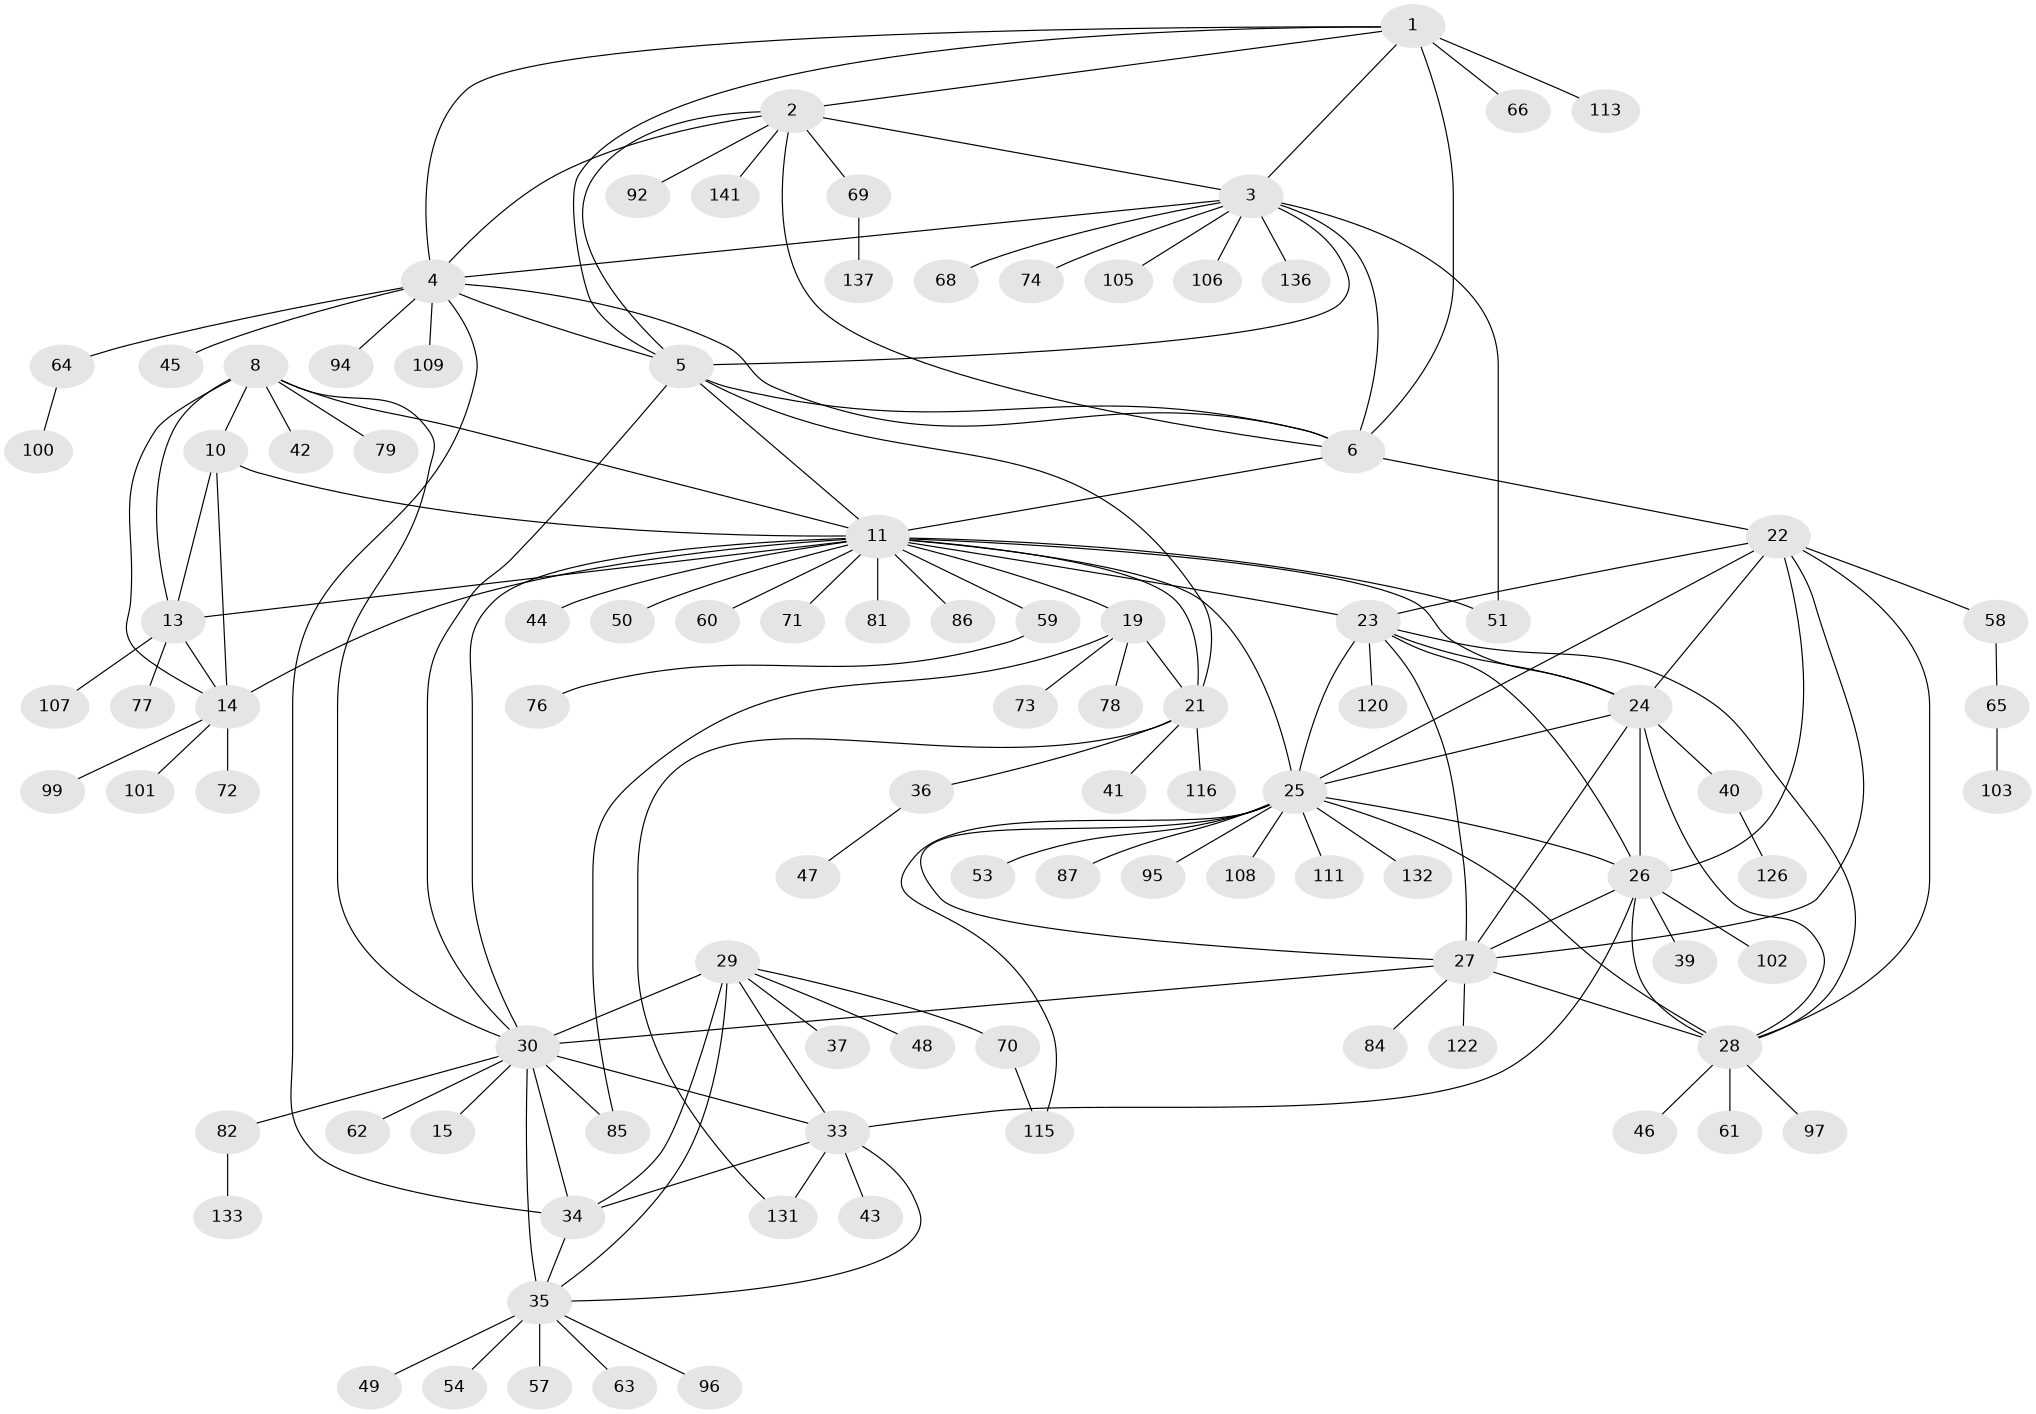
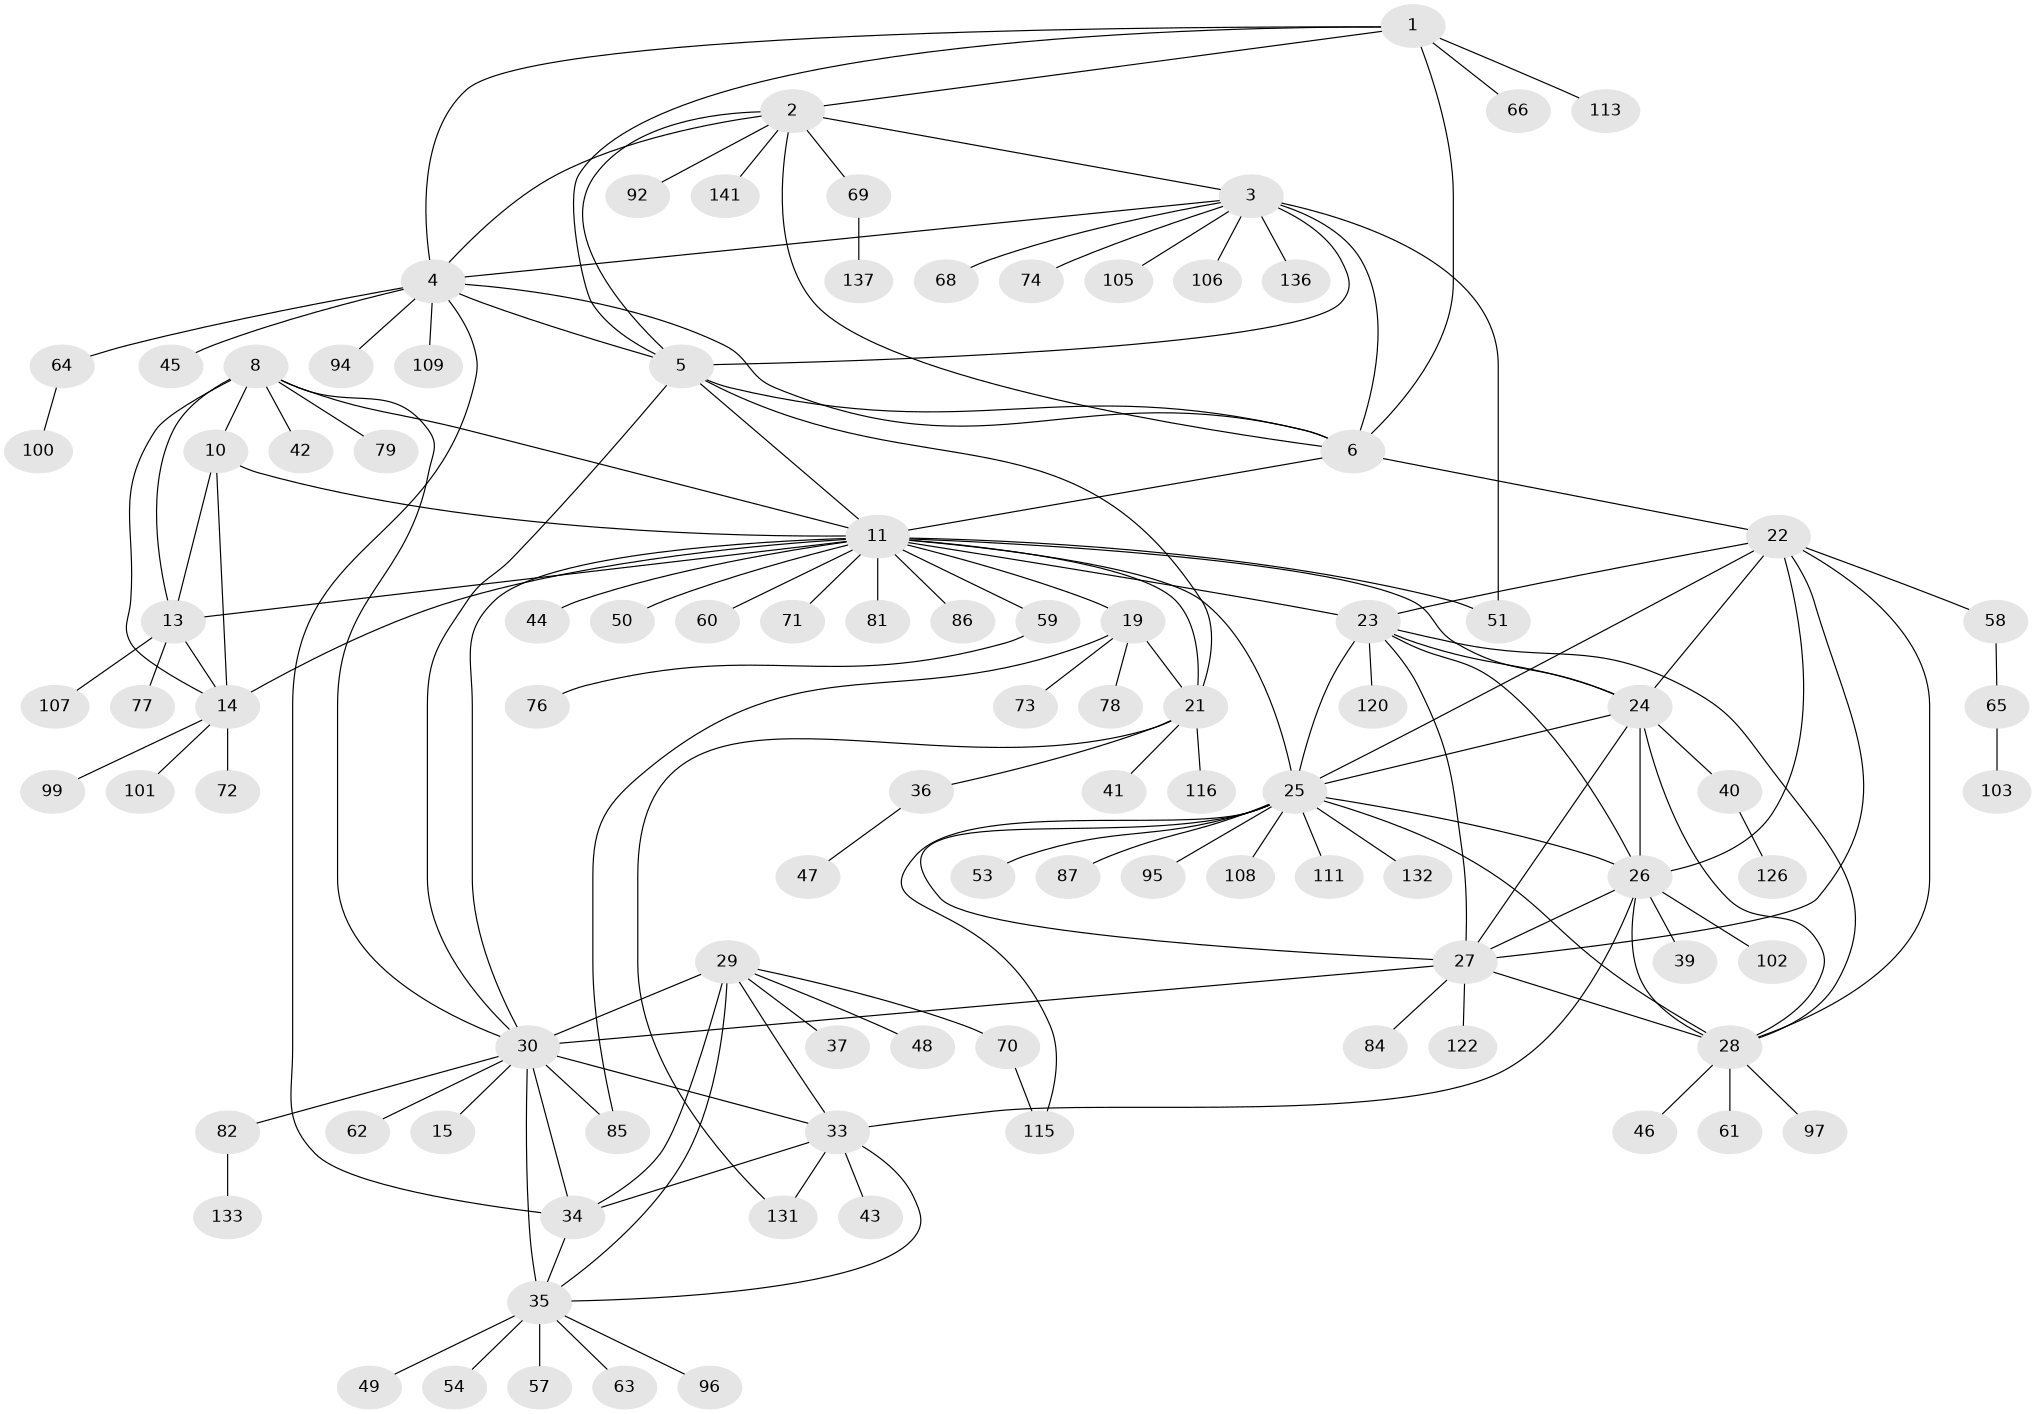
(1332, 111) -> none
